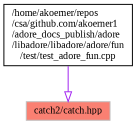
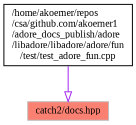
(68, 111) -> (68, 111)
